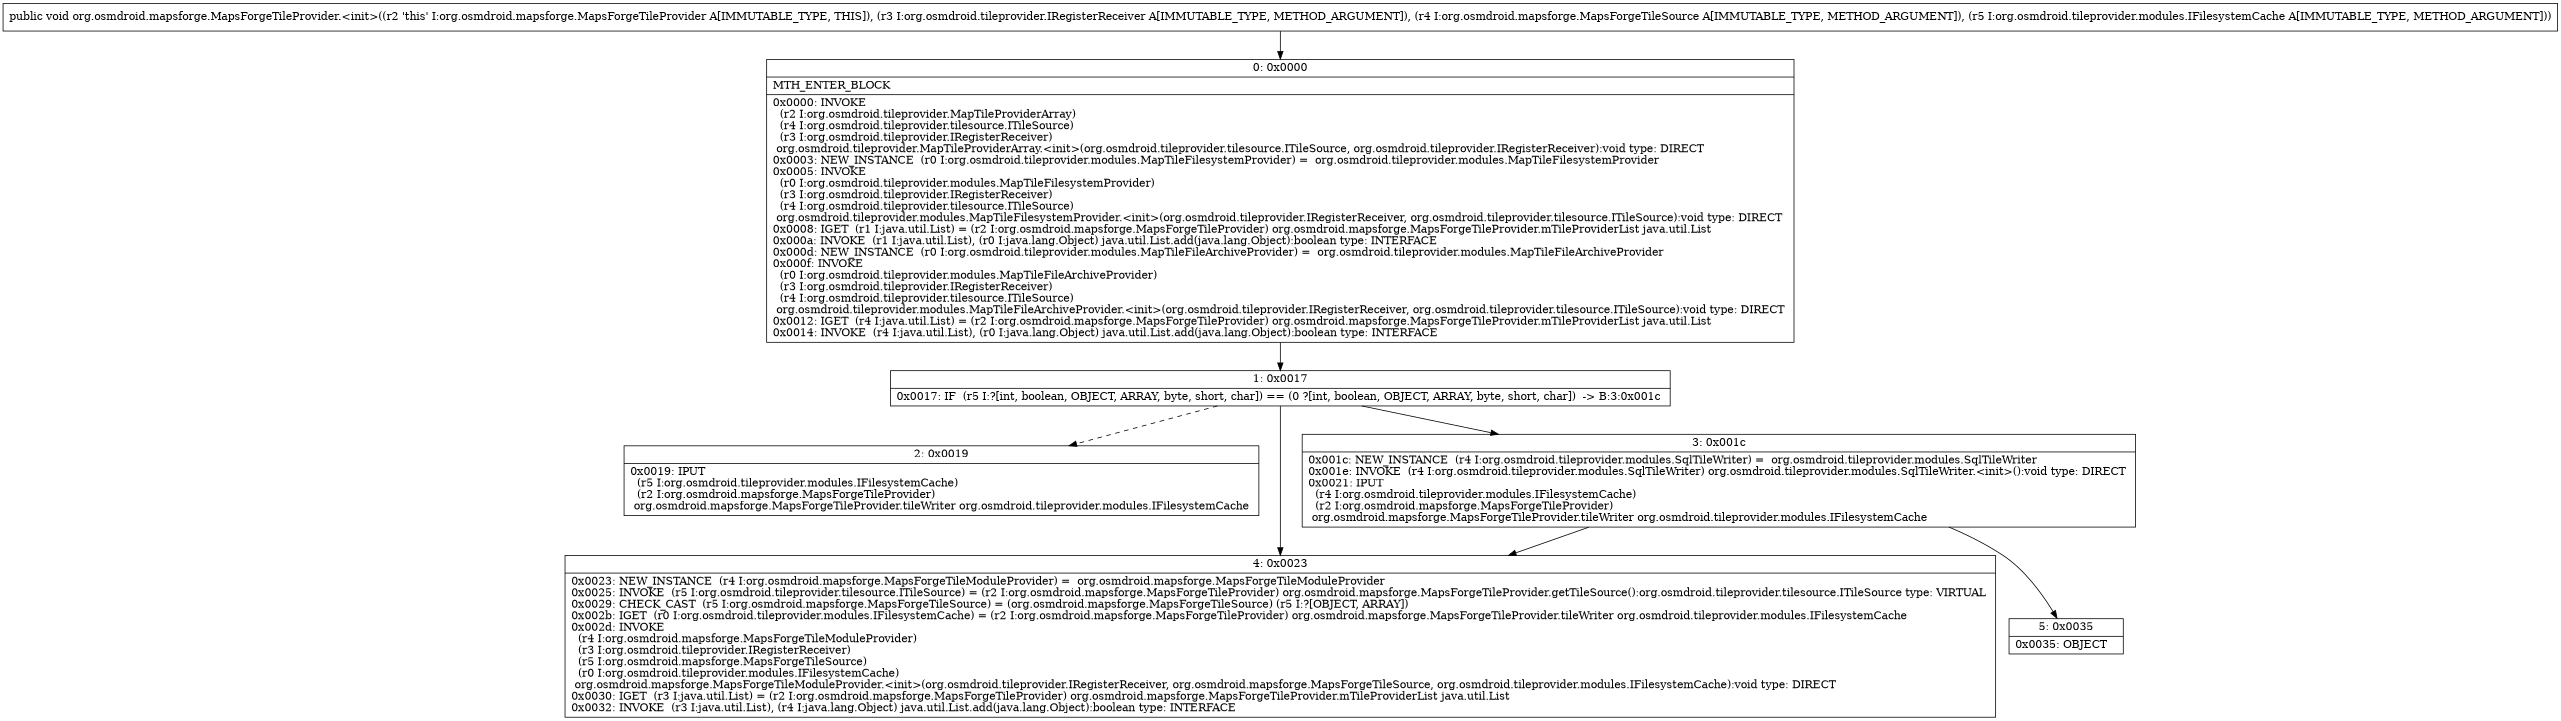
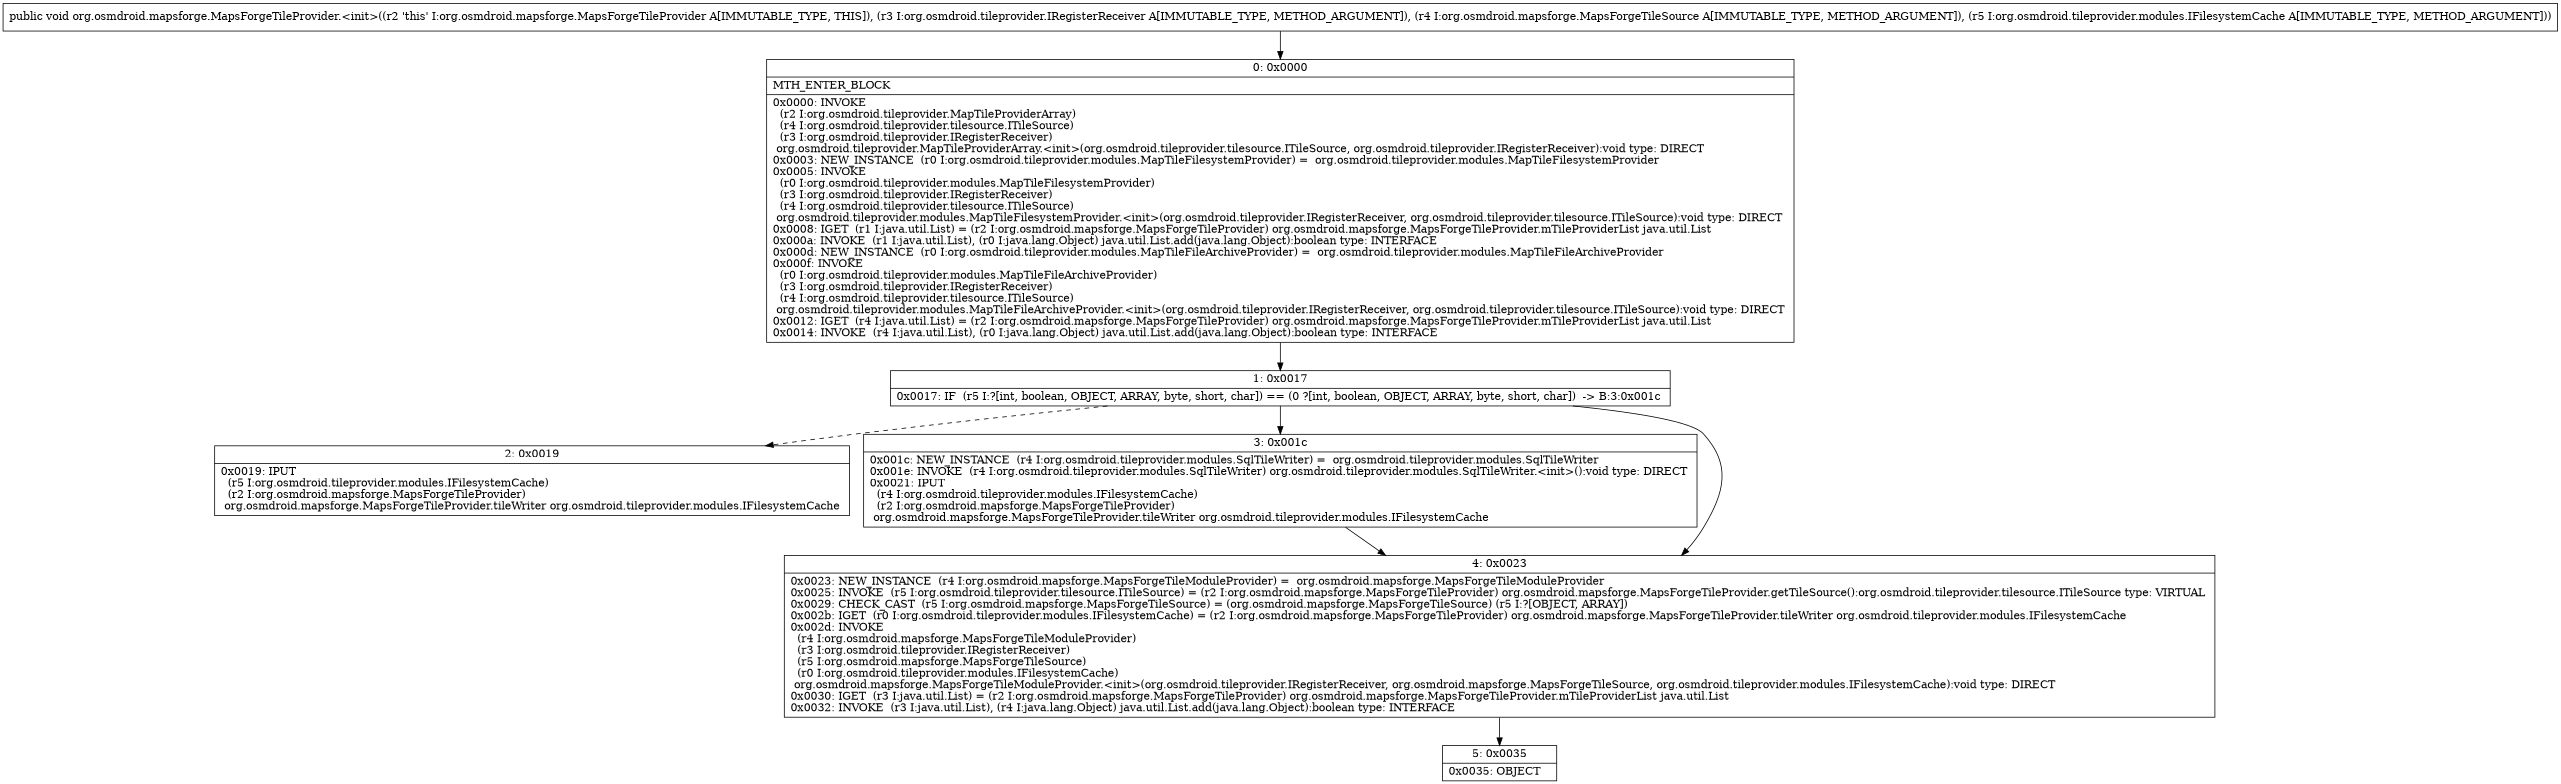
(2009, 560) -> (1500, 728)
